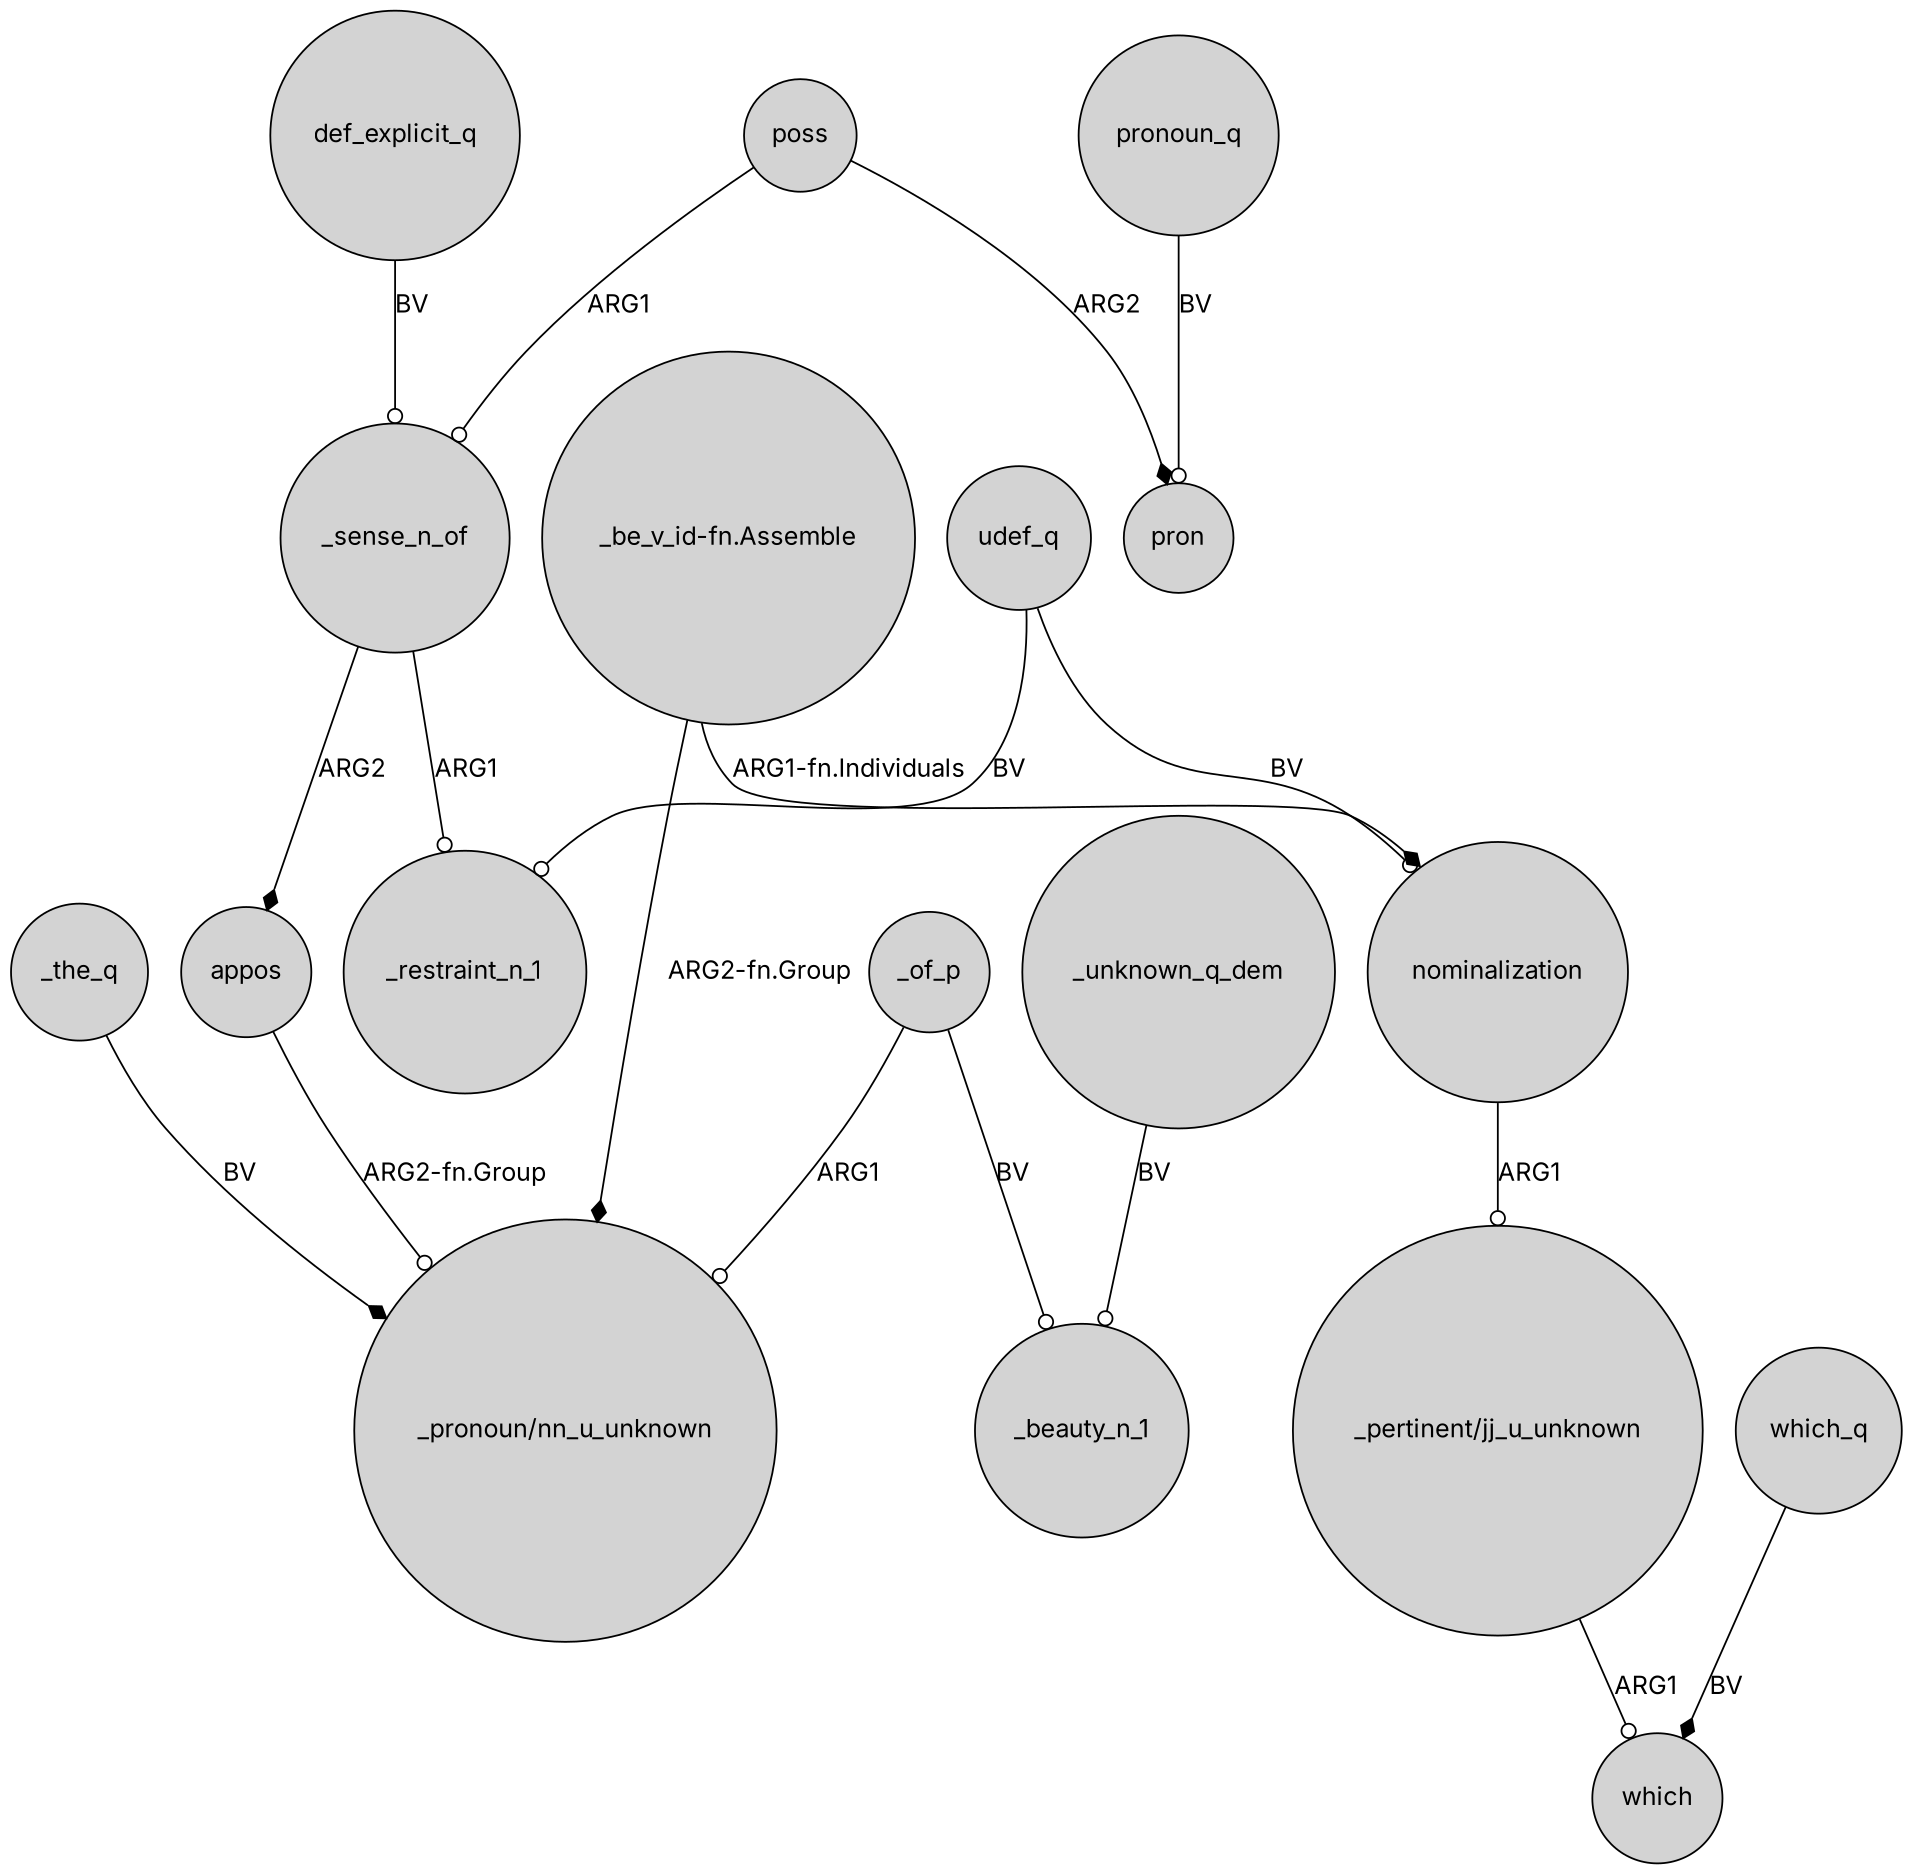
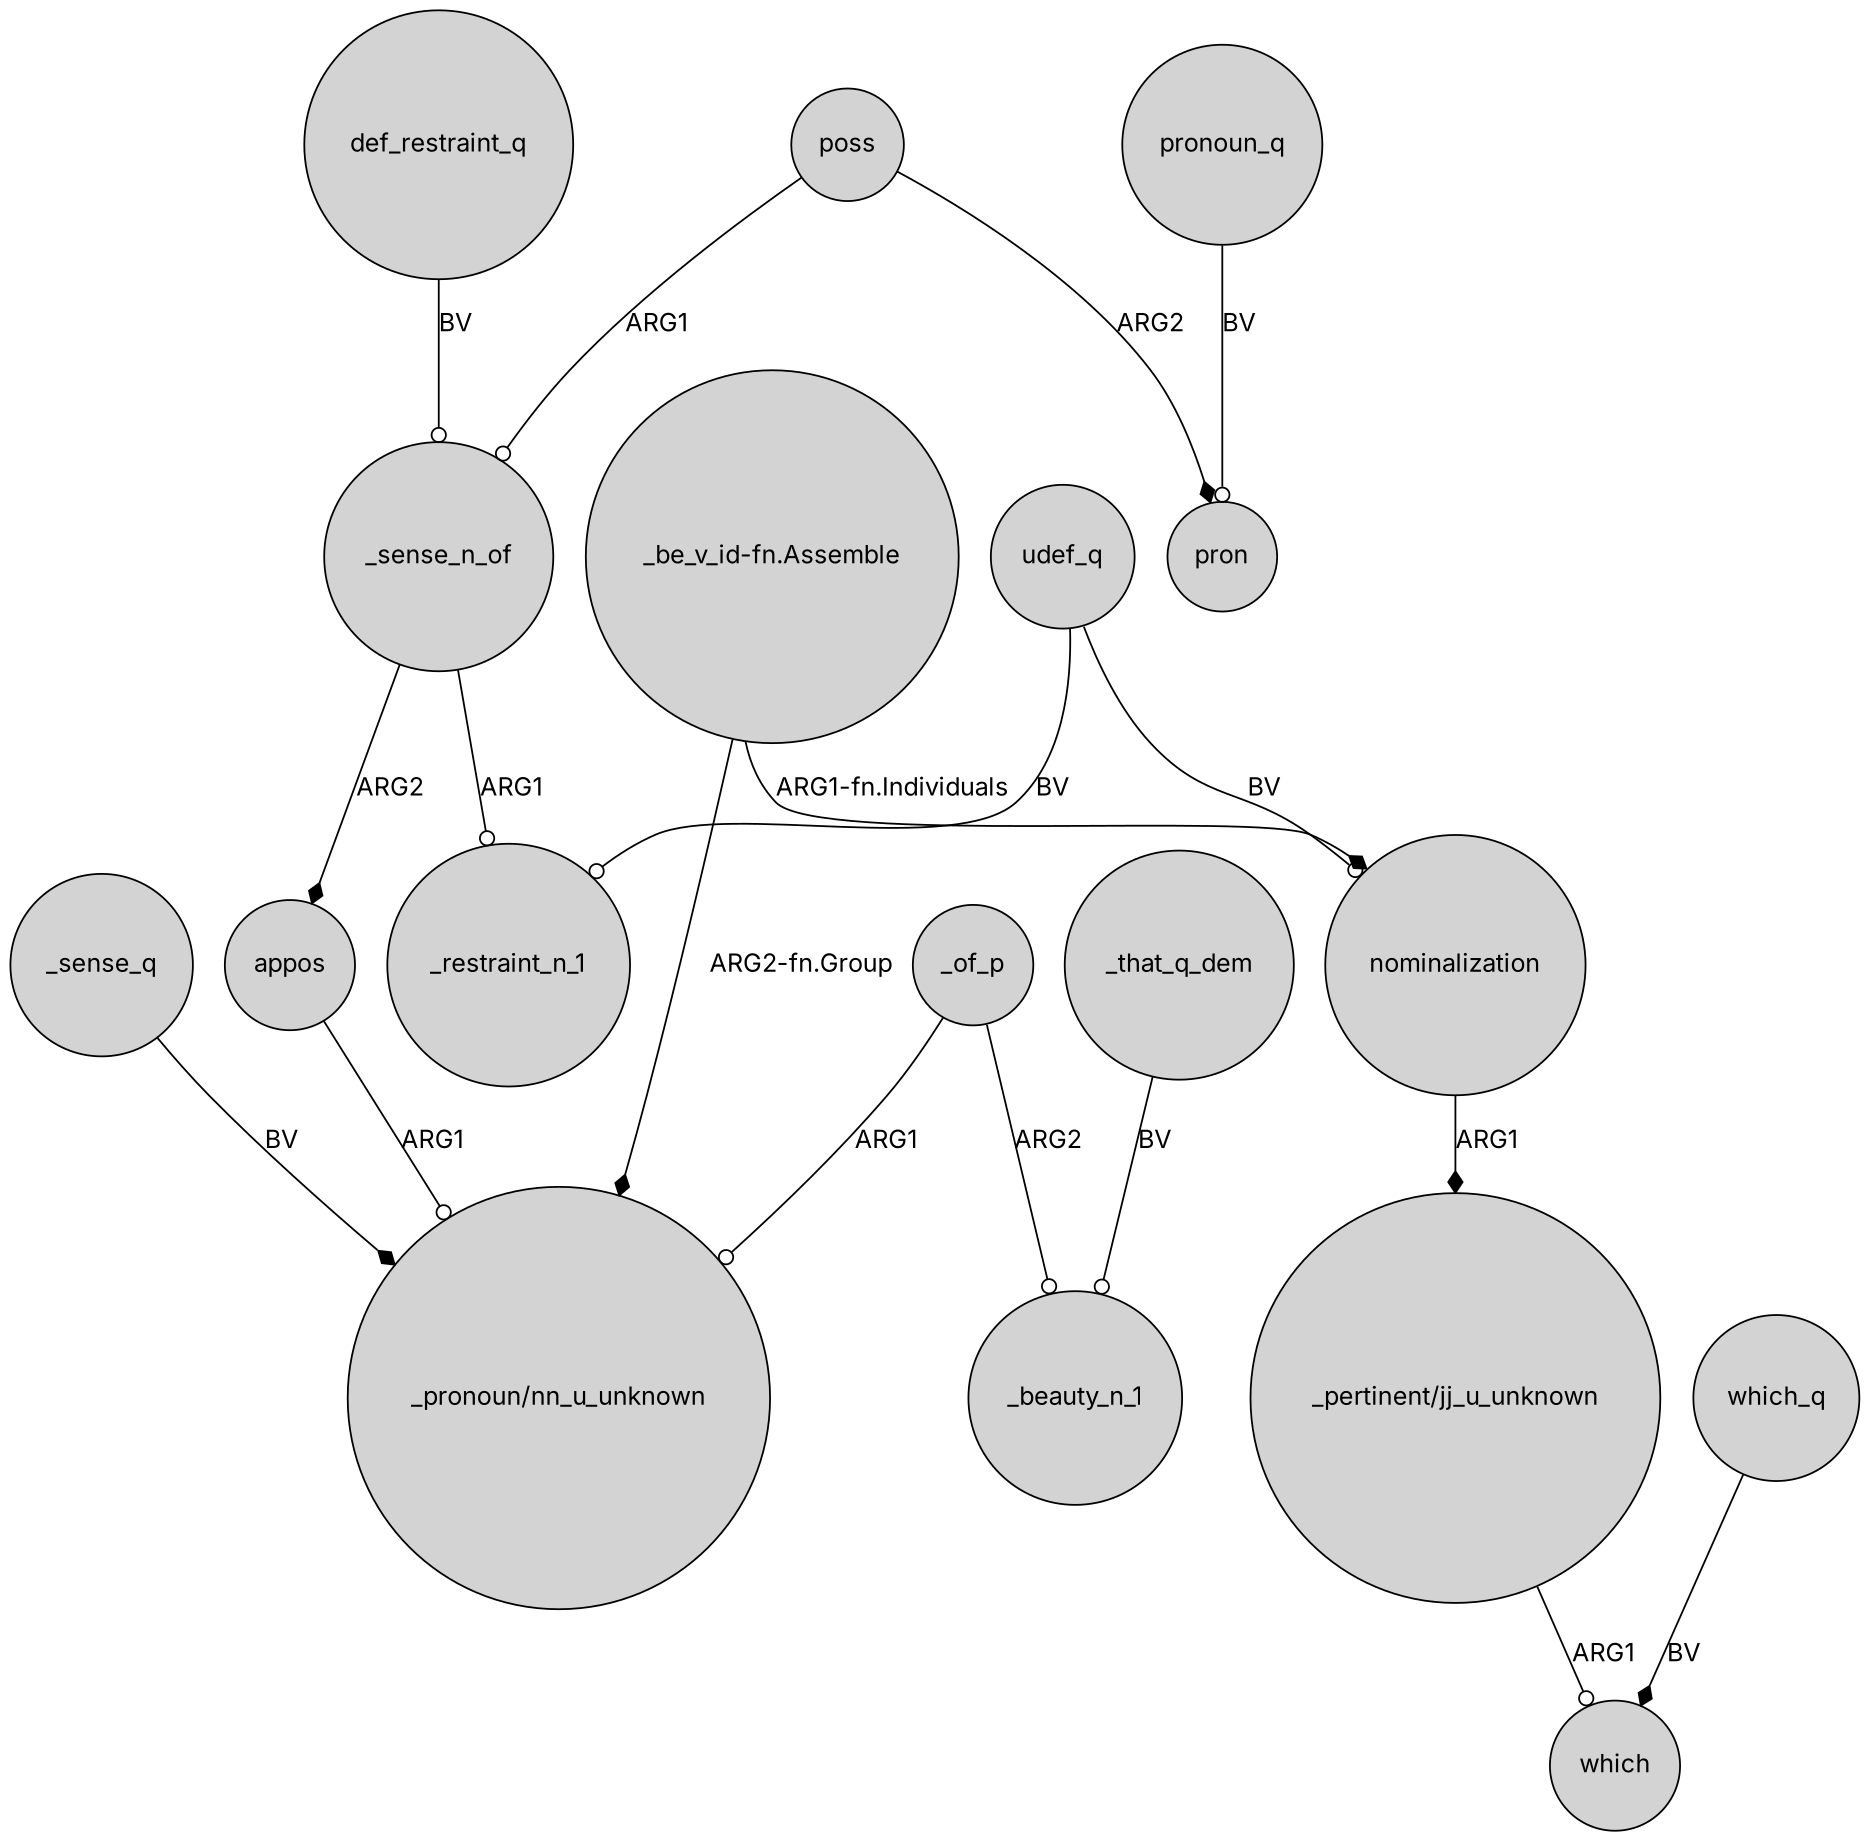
(395, 135) -> (439, 145)
(80, 972) -> (102, 965)
(1179, 972) -> (1179, 965)
(1498, 1157) -> (1455, 1133)
(455, 1174) -> (433, 1141)
(1013, 1174) -> (1048, 1141)
